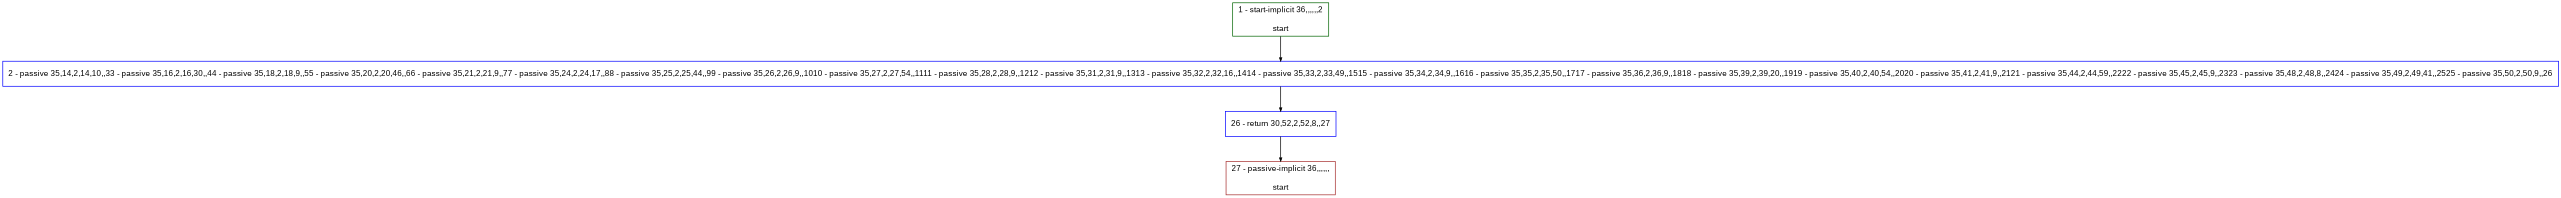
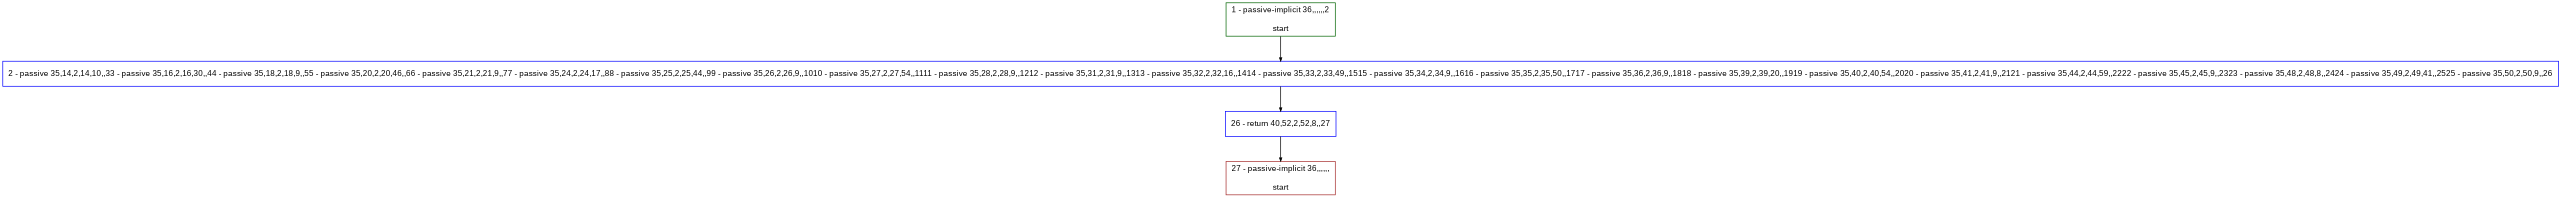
(1281, 19) -> (1281, 19)
(1281, 124) -> (1281, 124)
